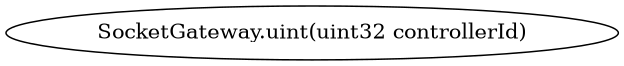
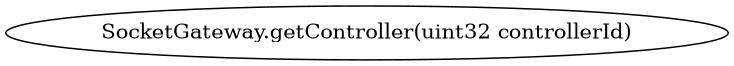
(312, 33) -> (367, 33)
